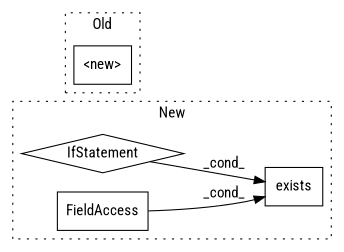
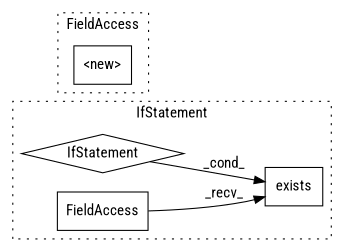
(103, 25) -> (103, 25)
(172, 114) -> (172, 114)
(225, 194) -> (225, 194)
